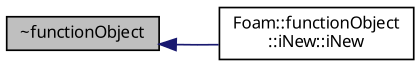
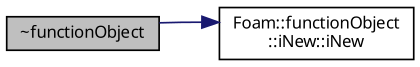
(197, 45) -> (181, 22)
